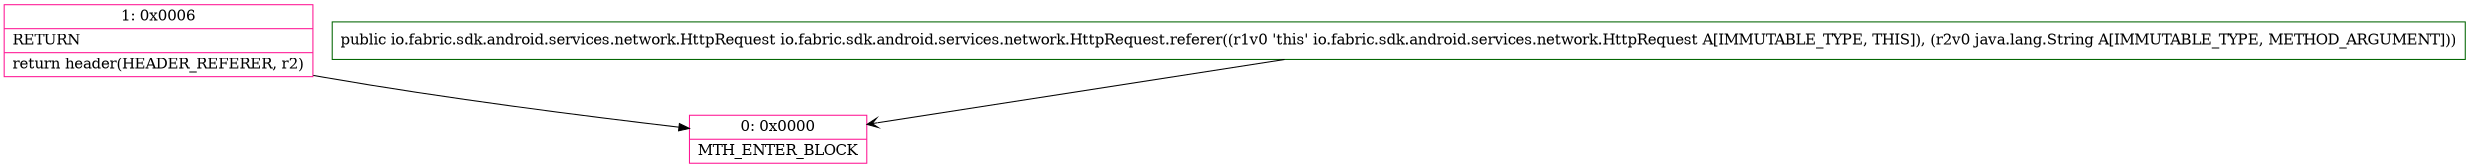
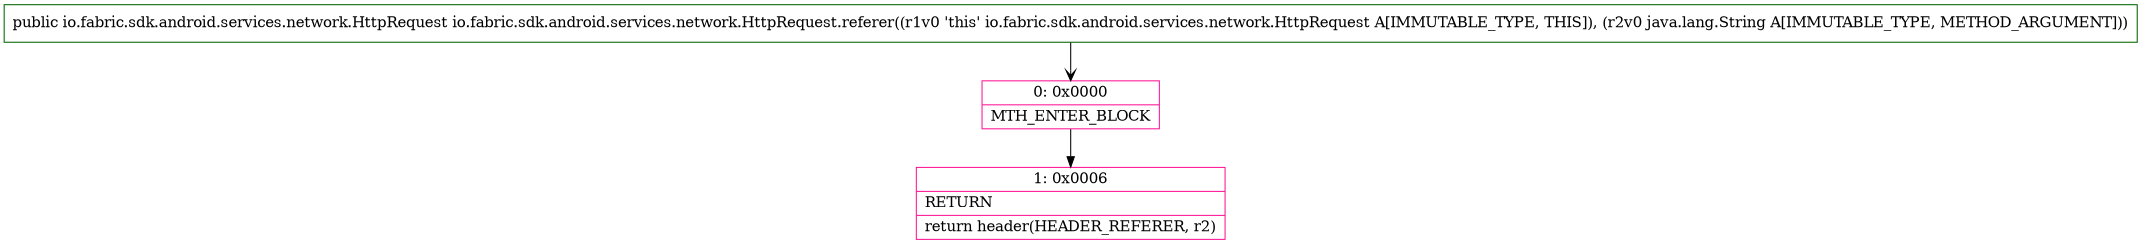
(496, 104) -> (1071, 143)
